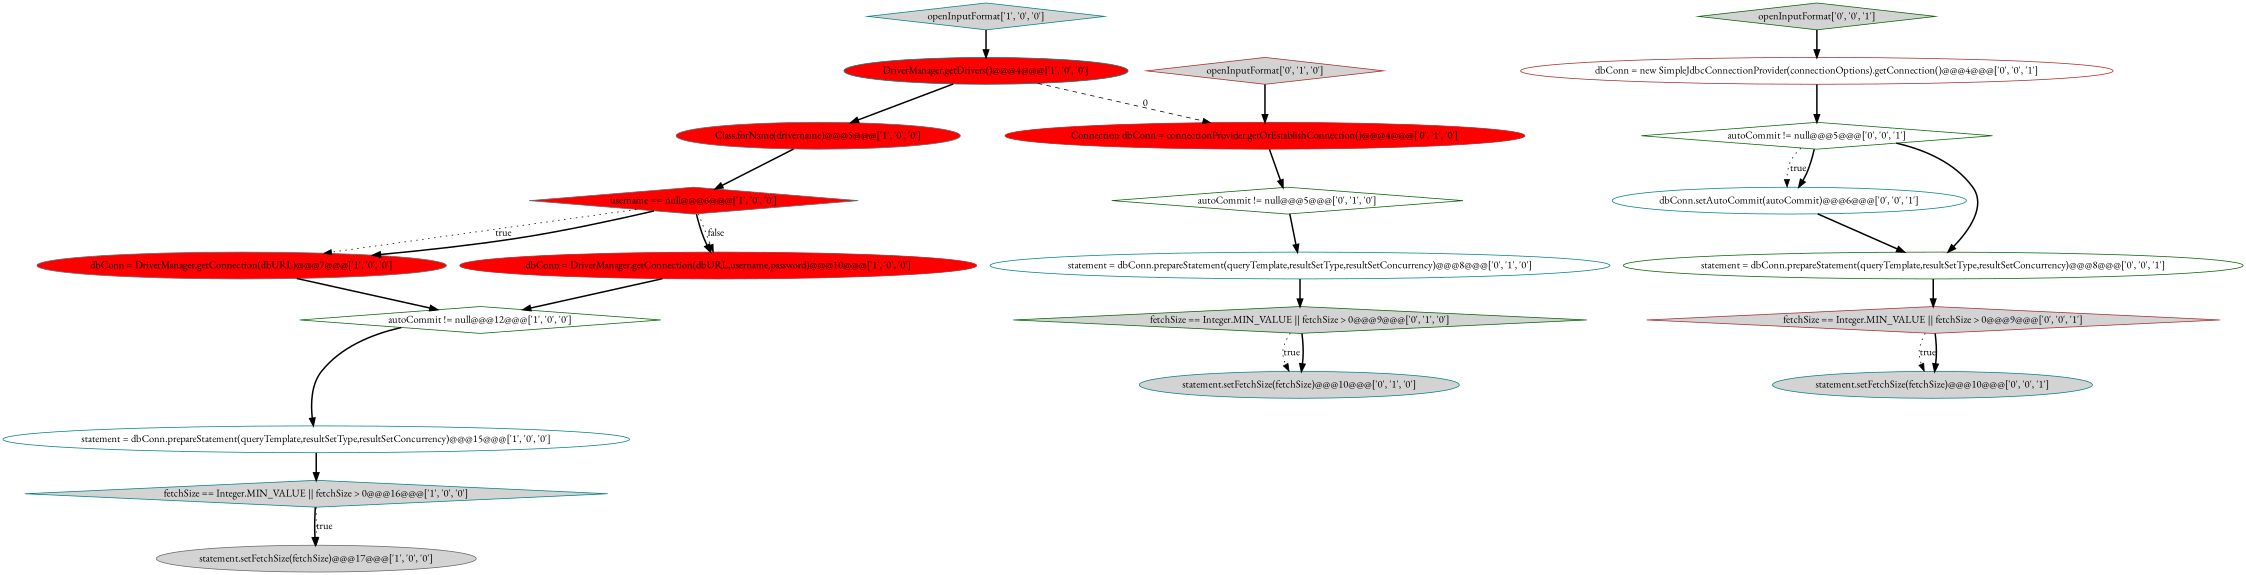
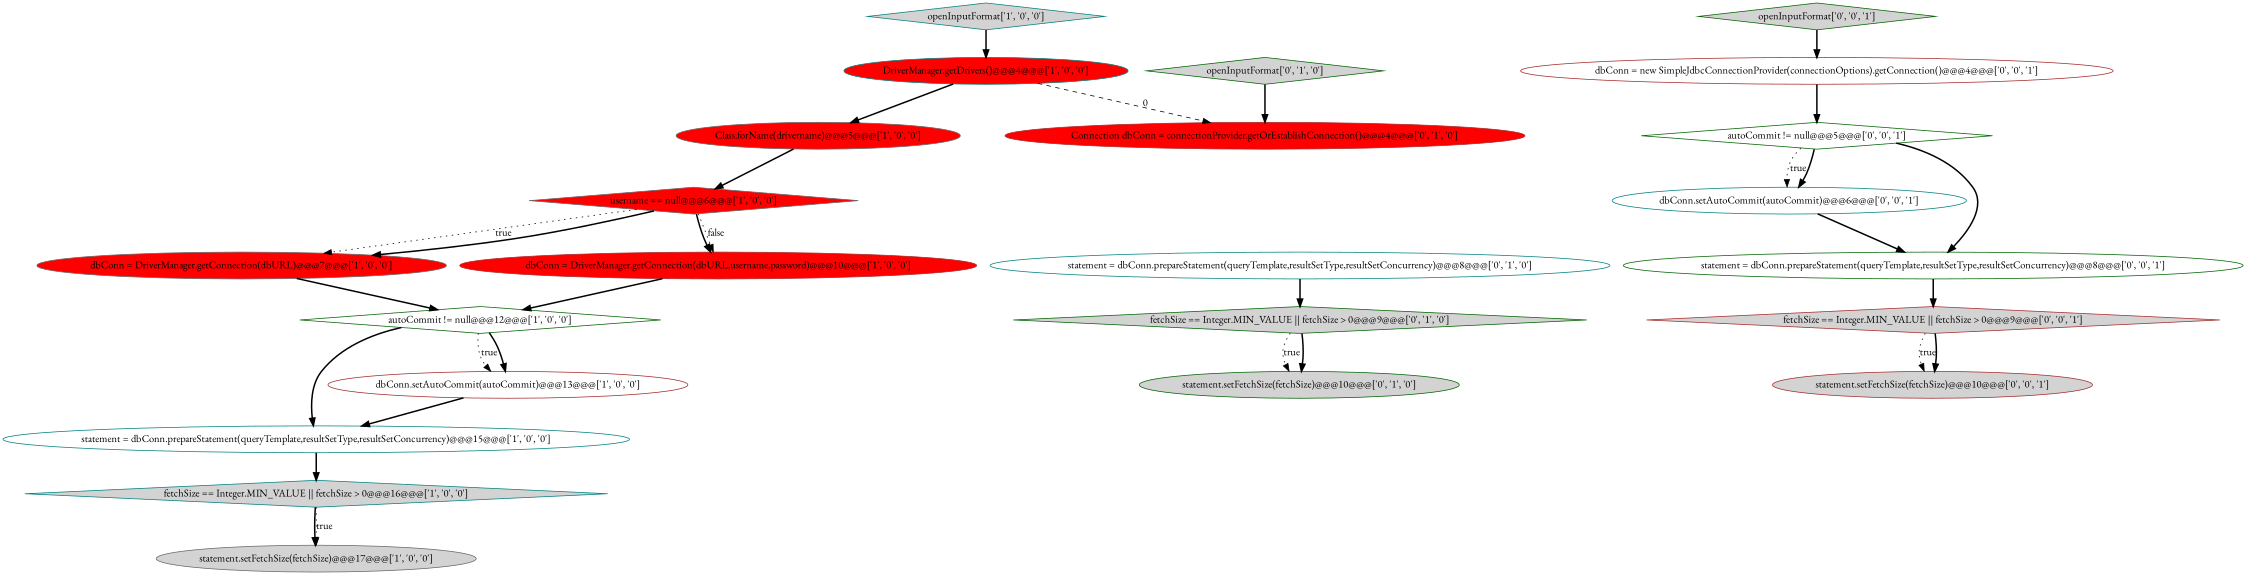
(1265, 71) -> (1265, 71)
(1287, 201) -> none
none -> (508, 385)
(1299, 385) -> (1299, 385)
(1932, 385) -> (1932, 385)
